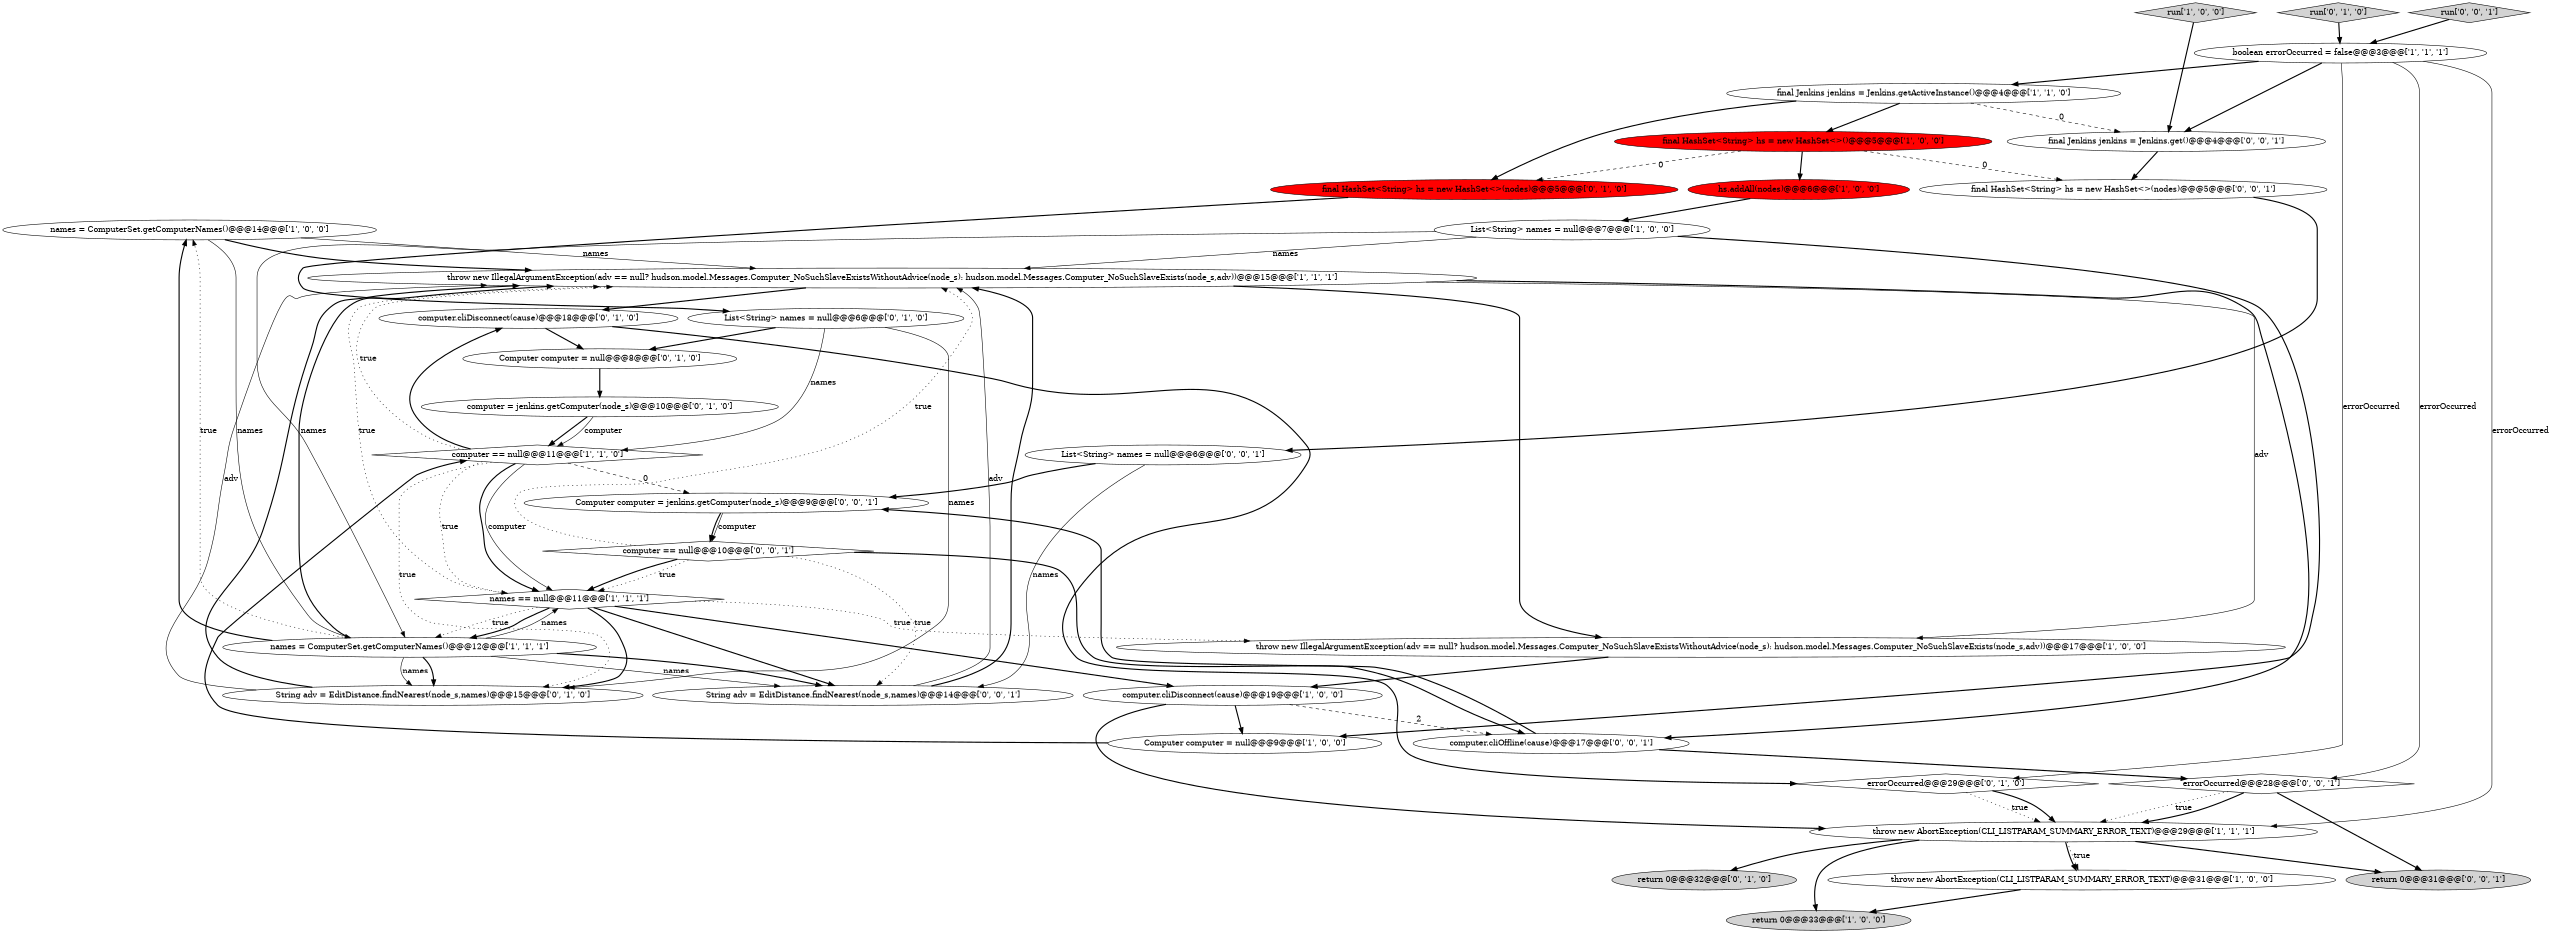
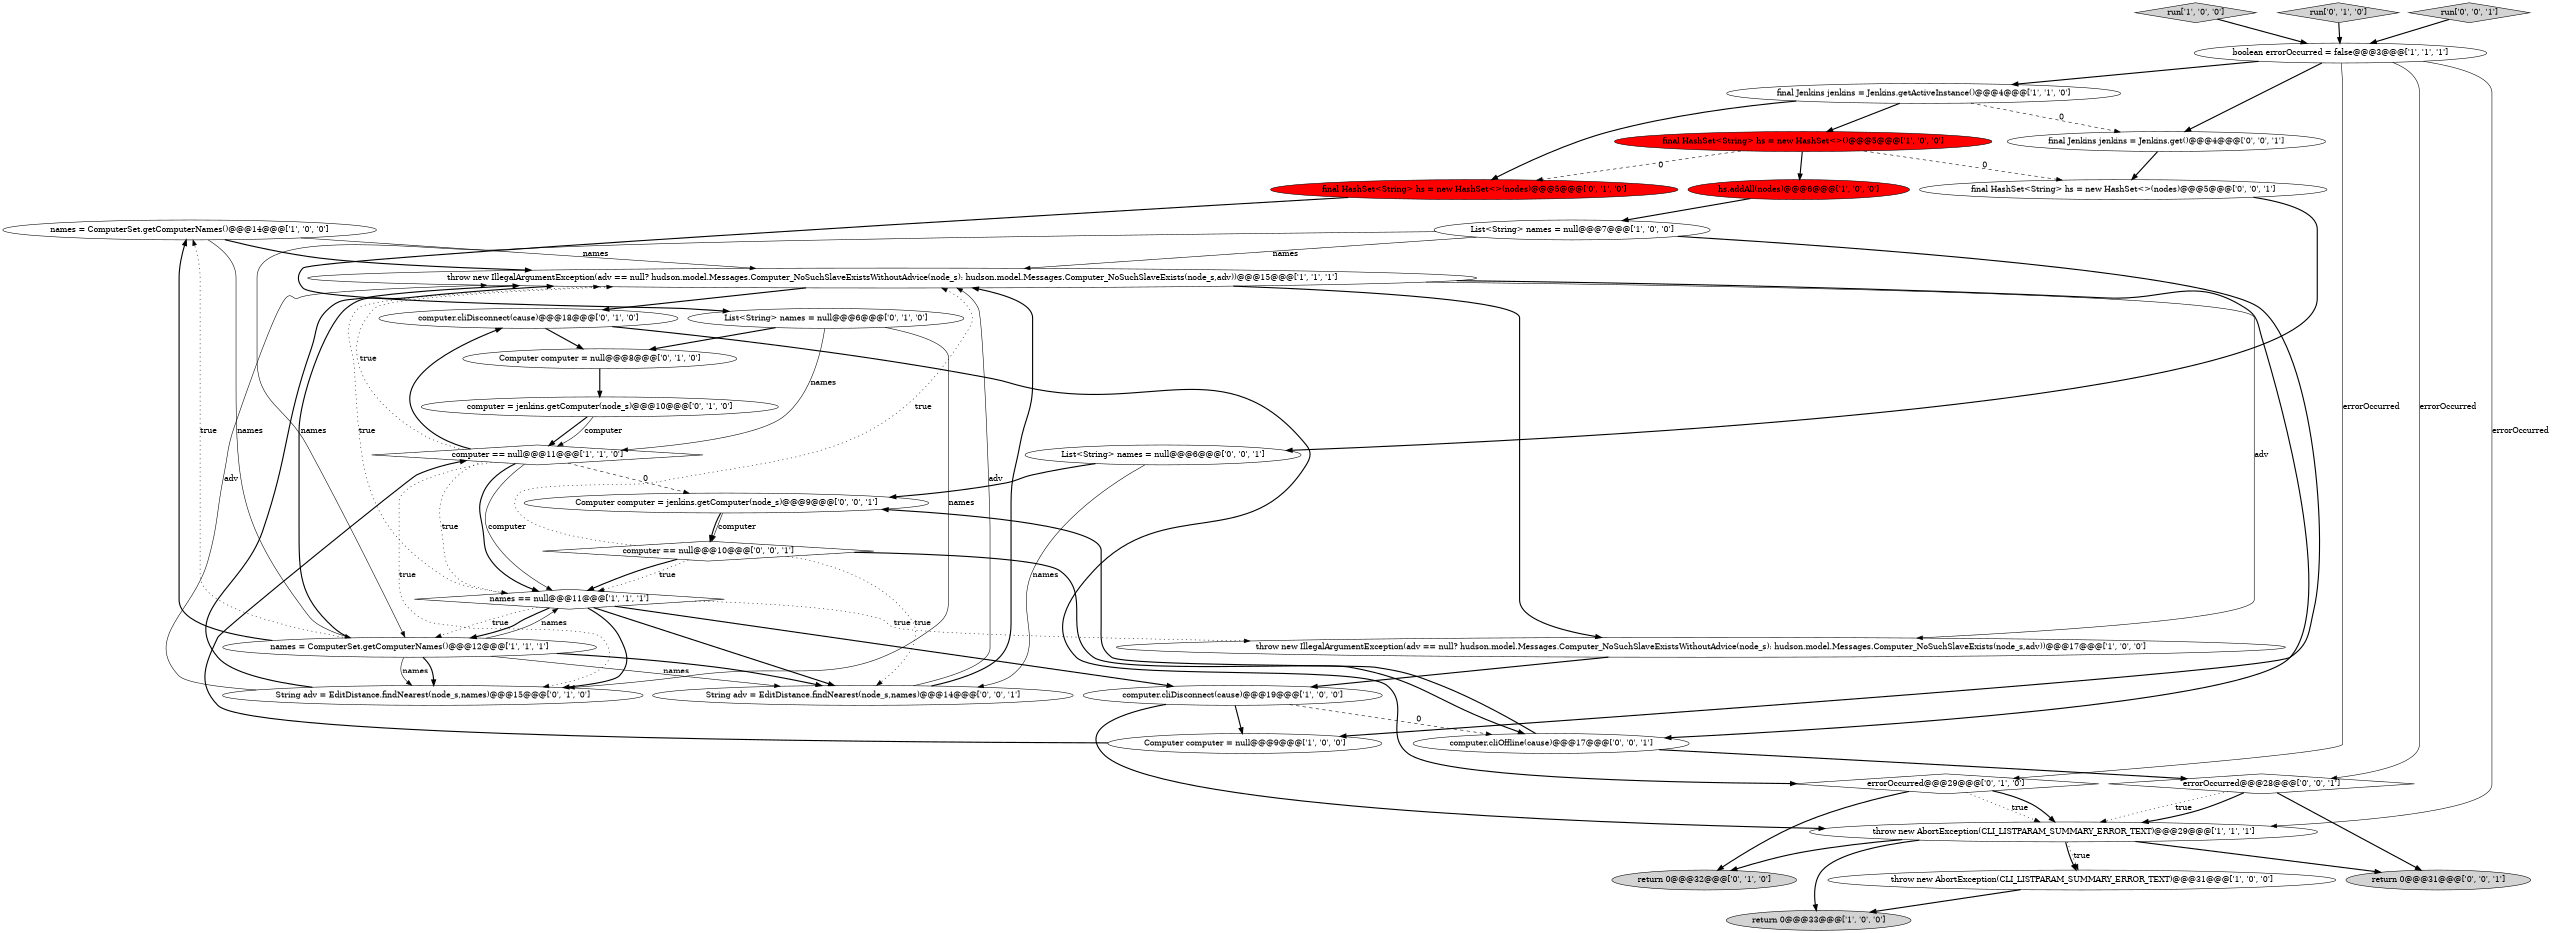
(2182, 74) -> (2259, 31)
(1419, 719) -> (1419, 719)
none -> (1811, 819)
